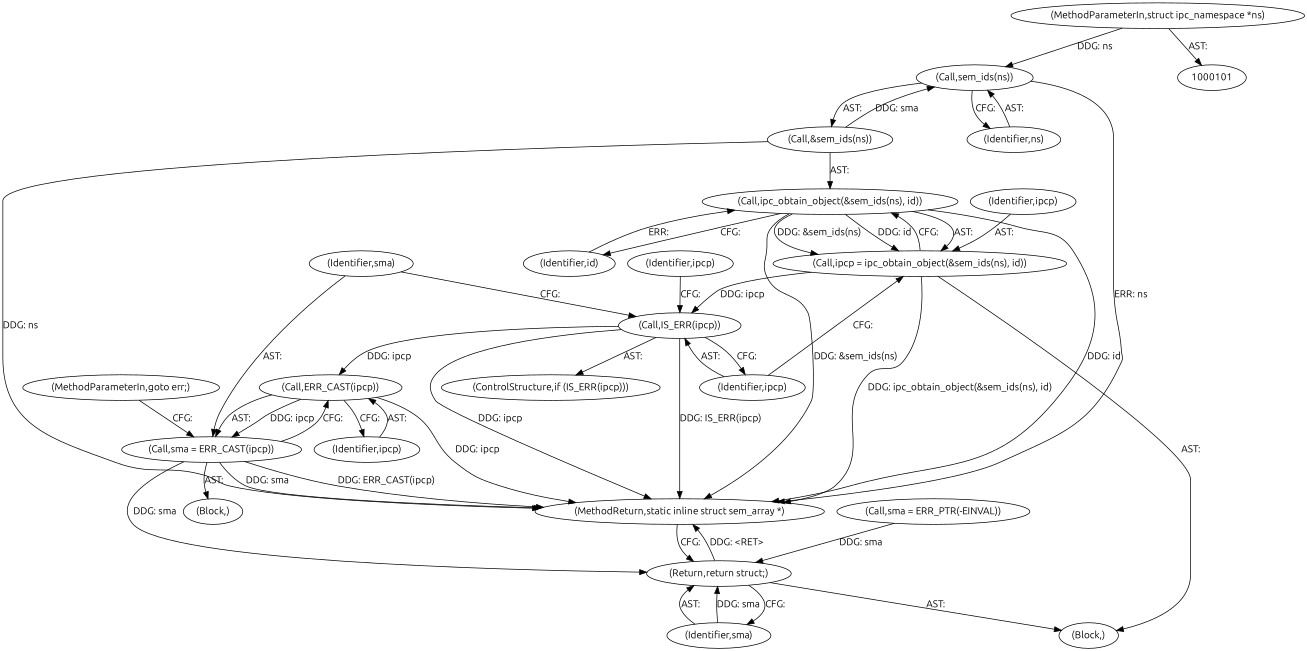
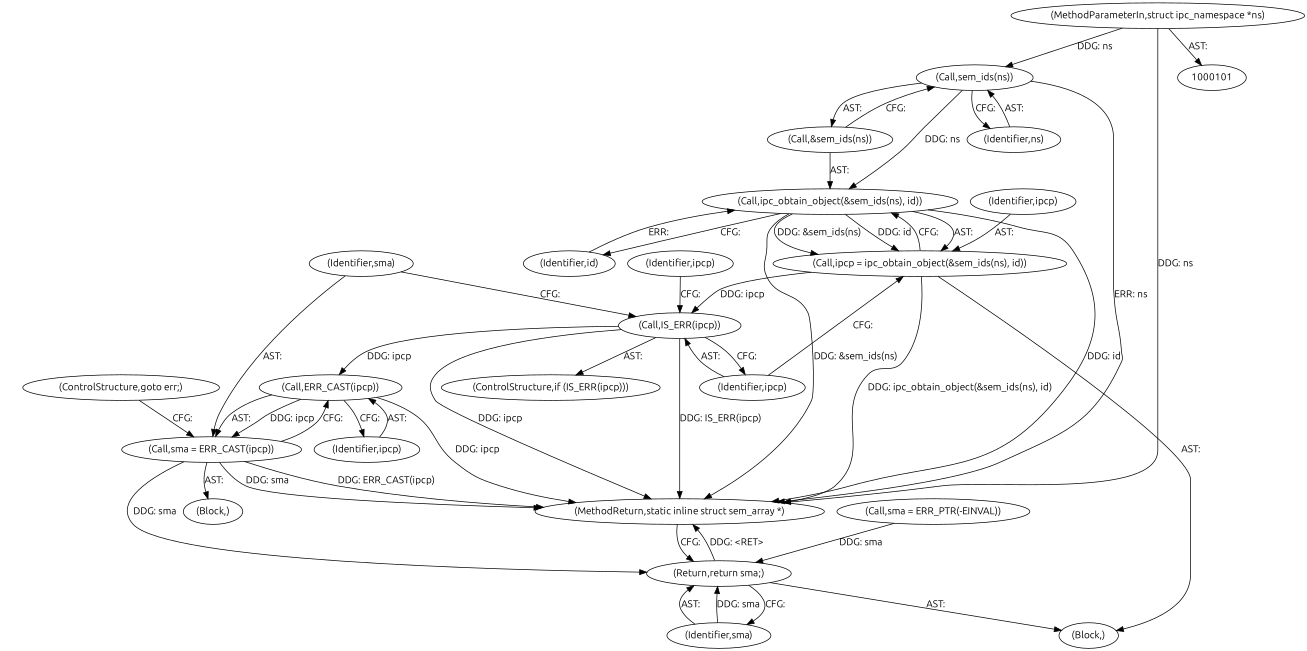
(897, 109) -> (897, 109)
none -> (912, 141)
(14, 195) -> (1158, 430)
(121, 388) -> (121, 388)
(719, 574) -> (719, 574)
